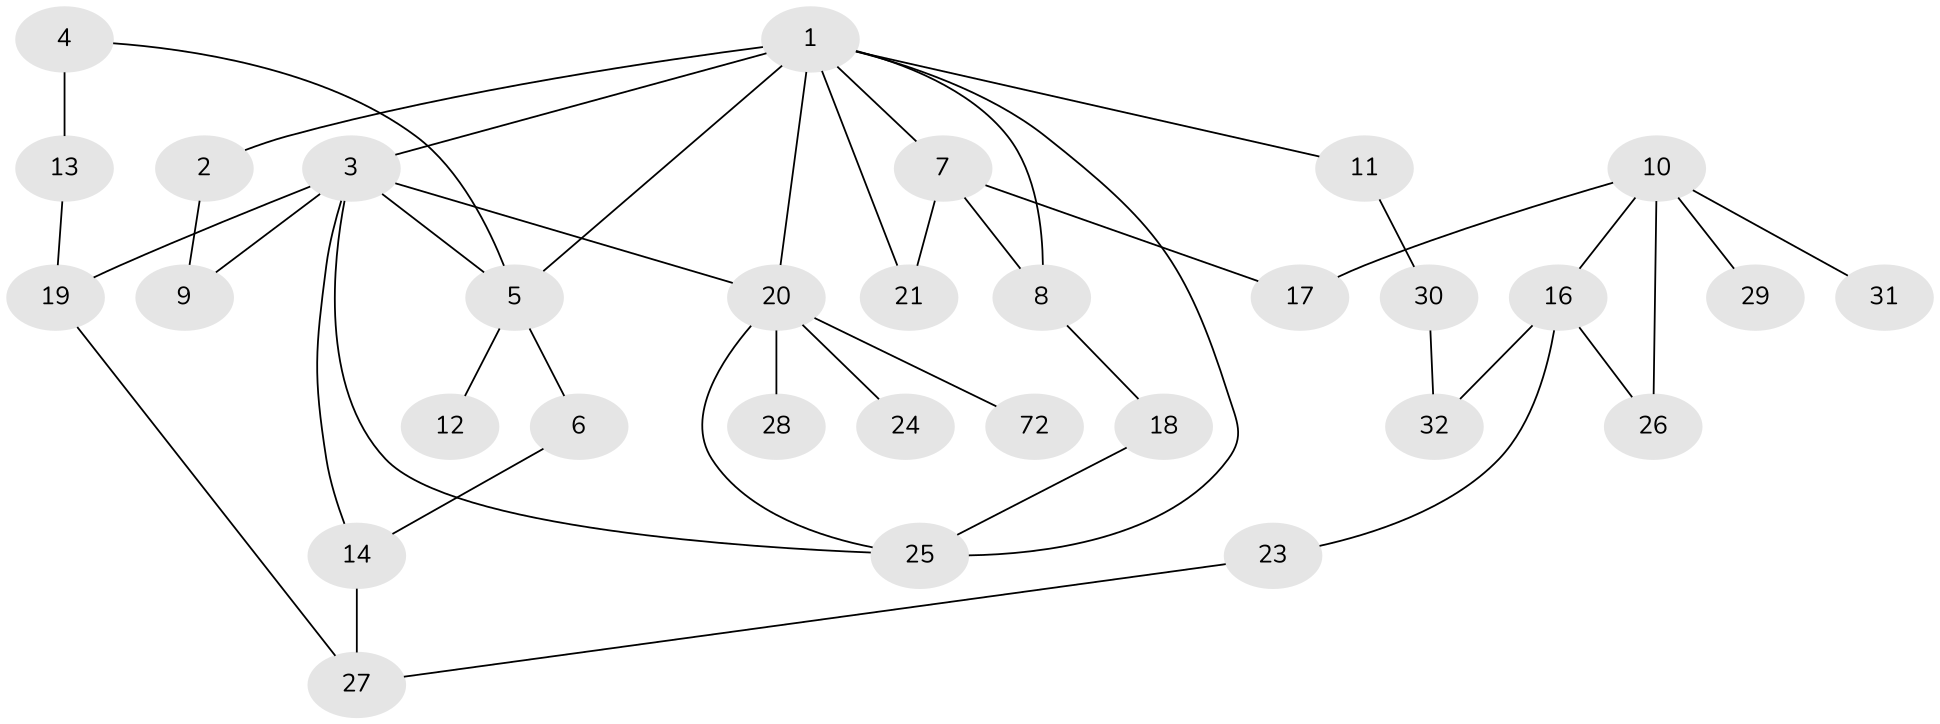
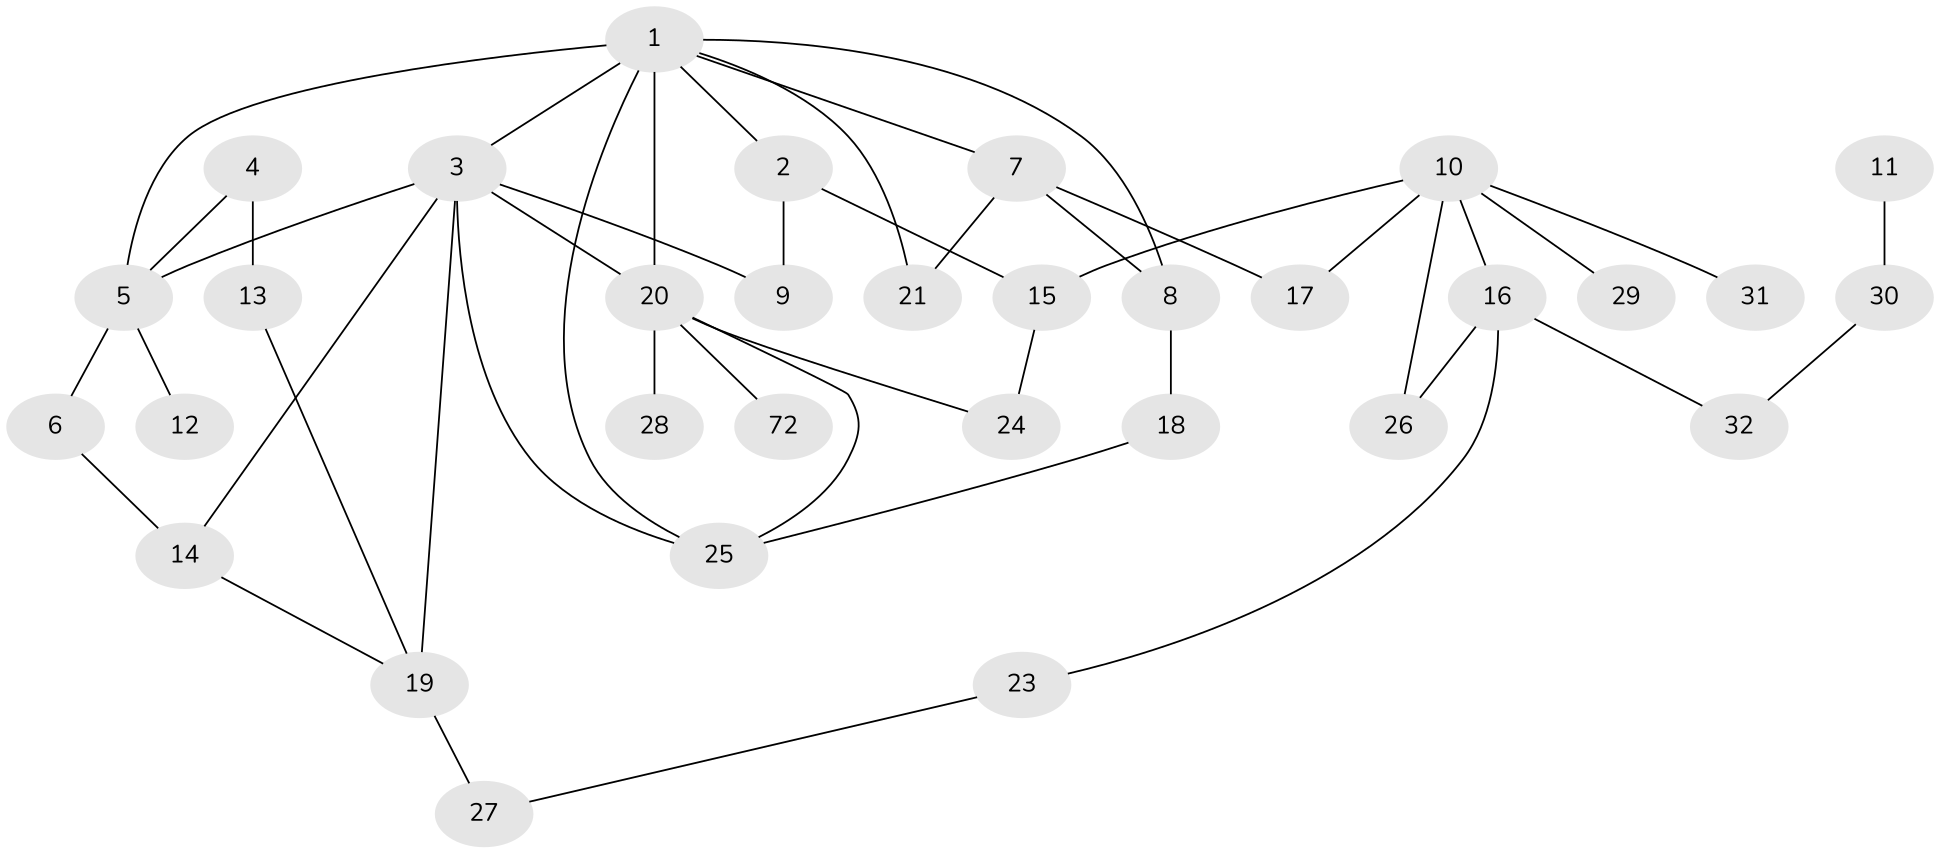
(1088, 104) -> none
none -> (1042, 298)
(357, 621) -> (302, 620)
